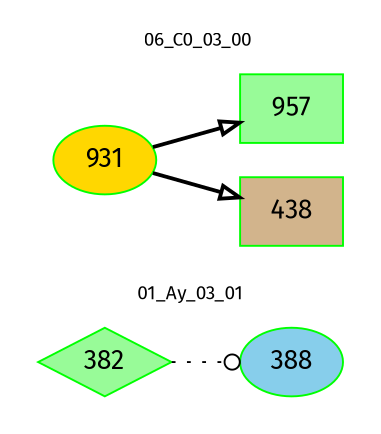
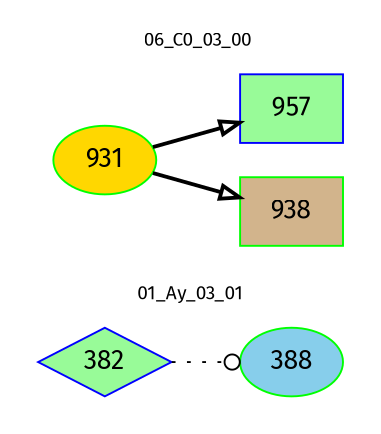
(292, 109) -> (292, 109)
(292, 212) -> (292, 212)
(105, 362) -> (105, 362)
